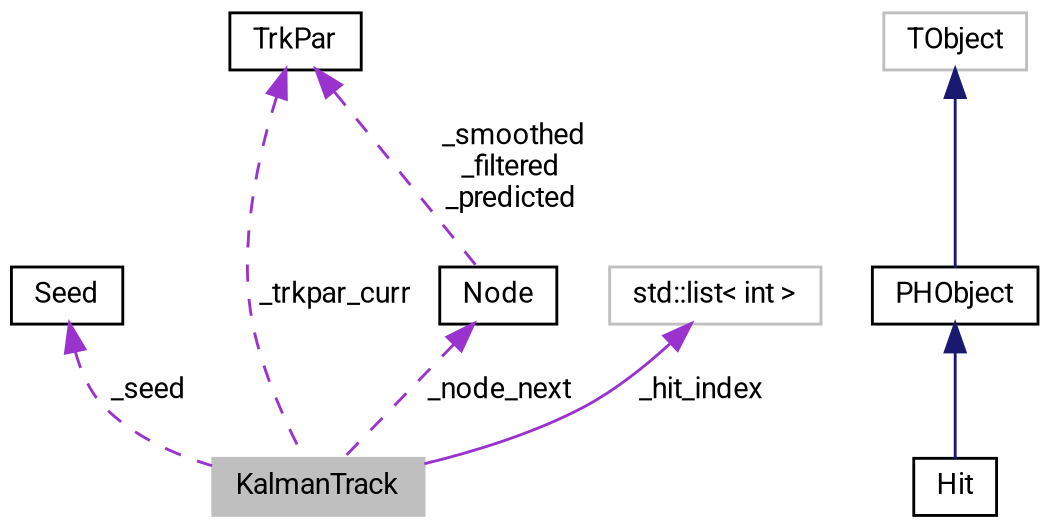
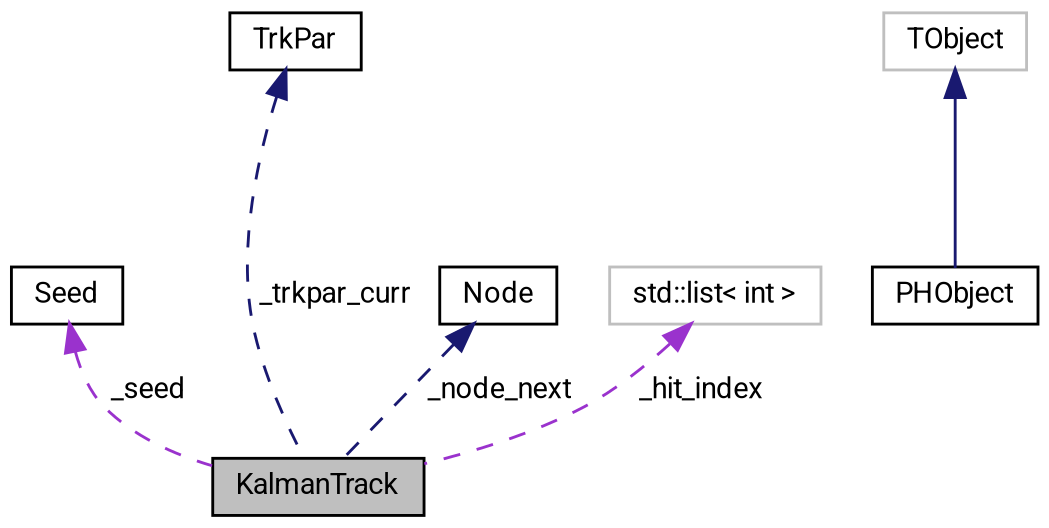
(406, 180) -> none
(248, 281) -> (248, 281)
(398, 402) -> (398, 402)
(556, 420) -> (556, 420)
(318, 487) -> (318, 487)
(955, 487) -> none
